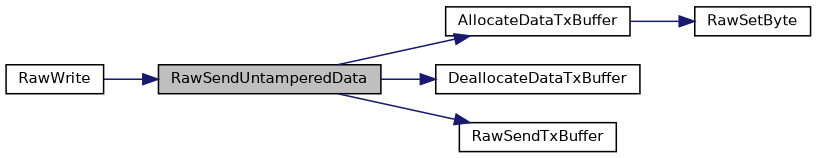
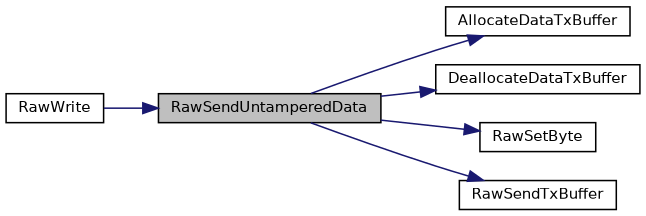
(655, 21) -> (423, 125)
